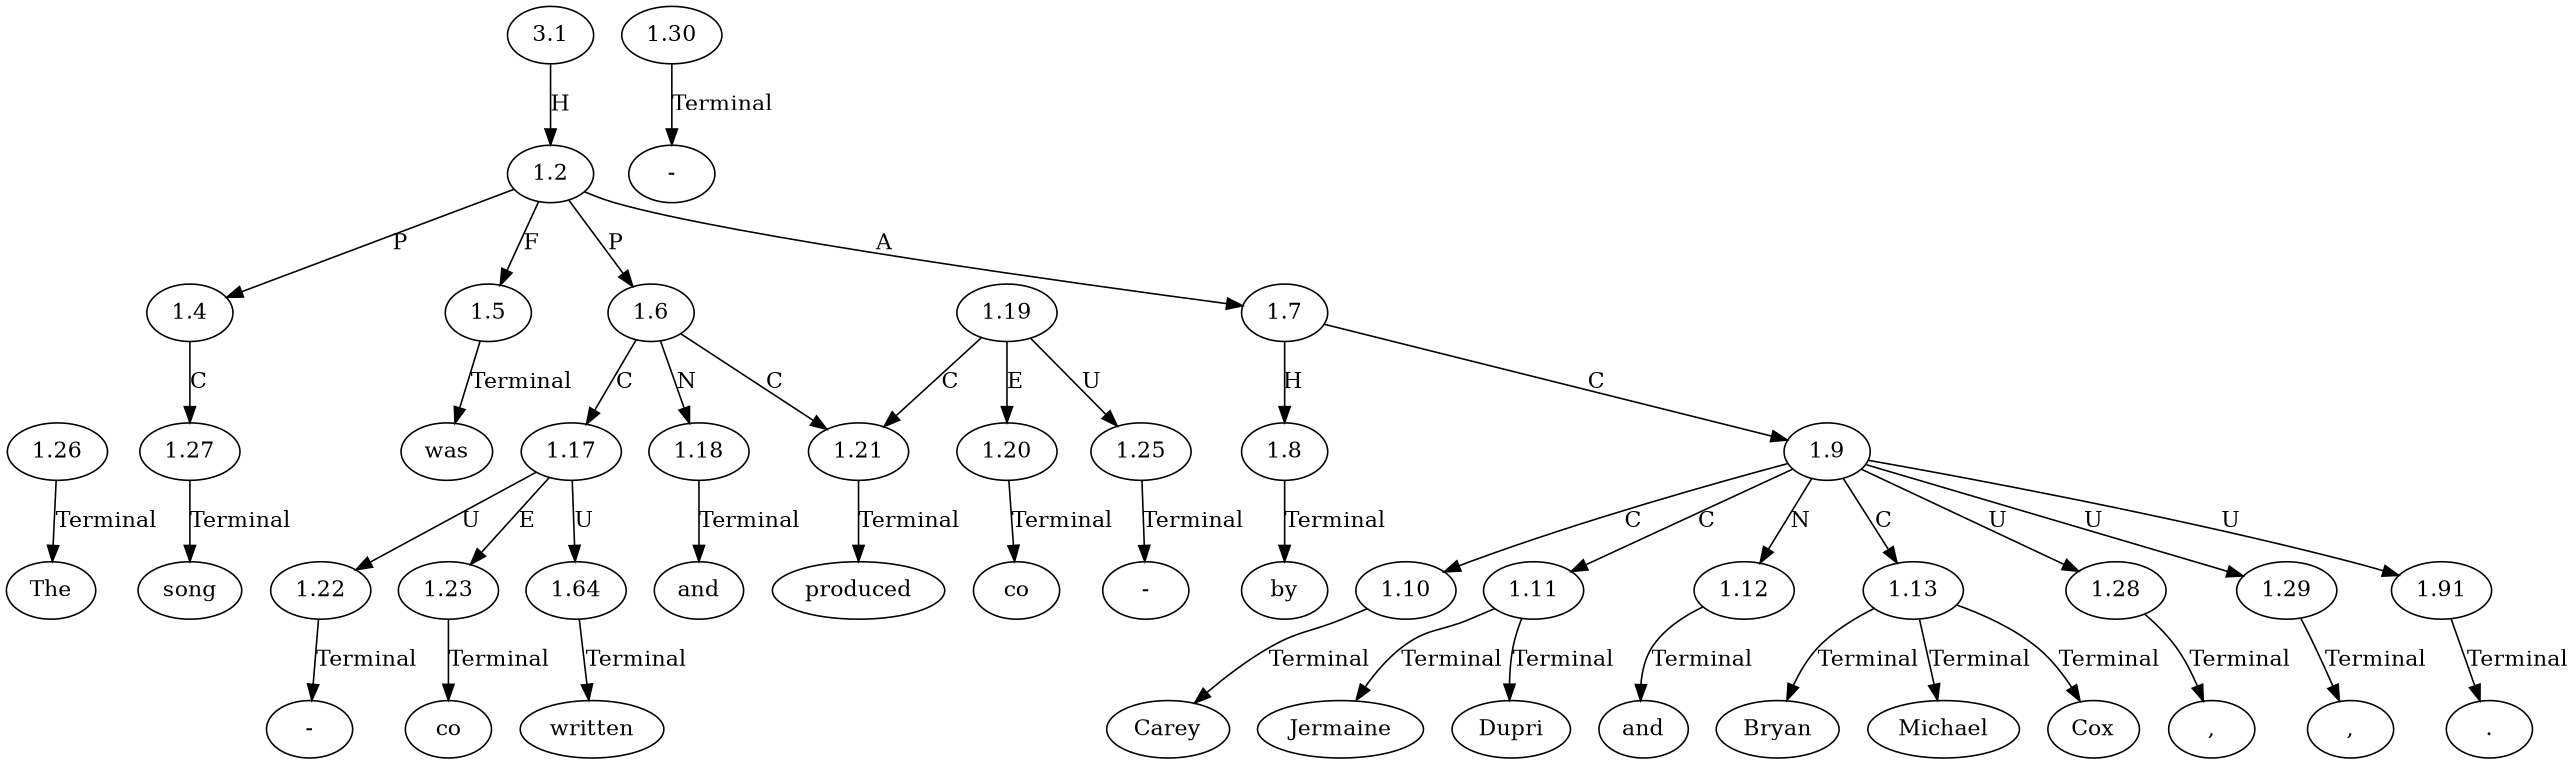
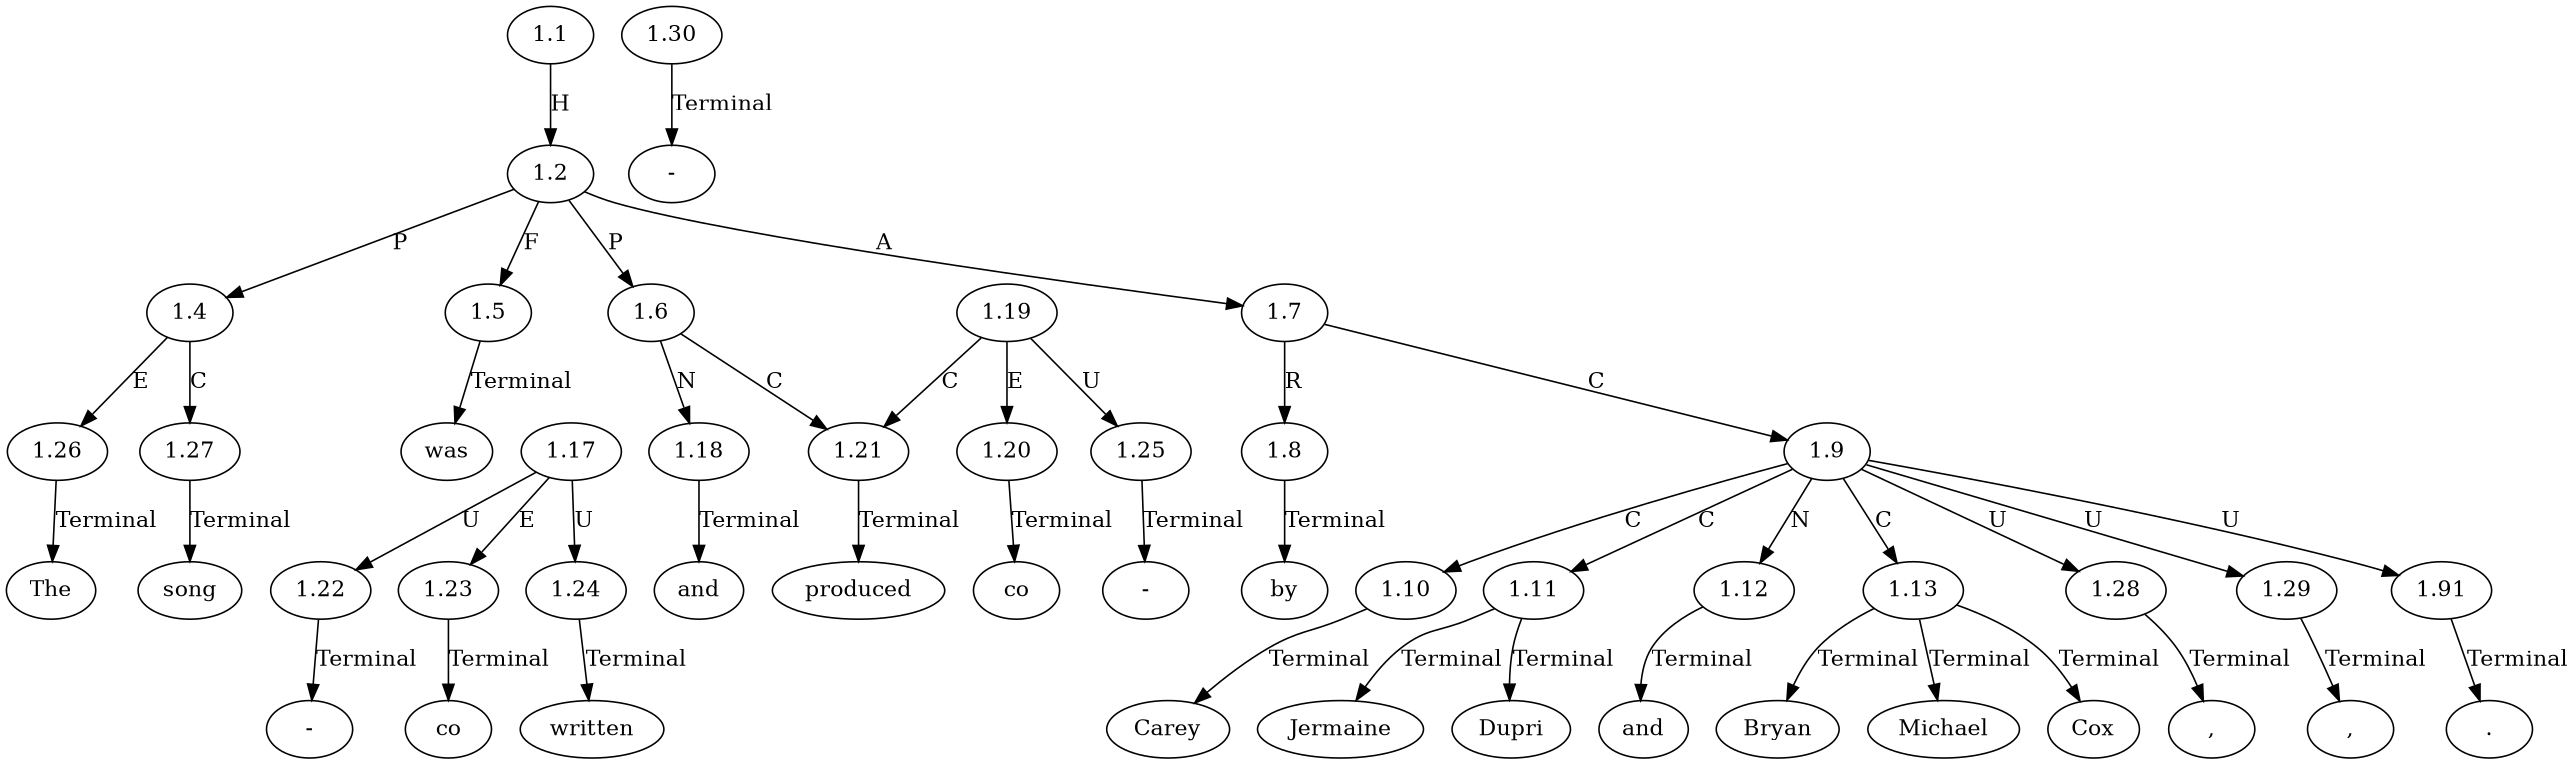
(551, 35) -> (551, 35)
(615, 375) -> none
none -> (130, 376)
(1293, 382) -> (1293, 382)
(576, 590) -> (576, 590)
